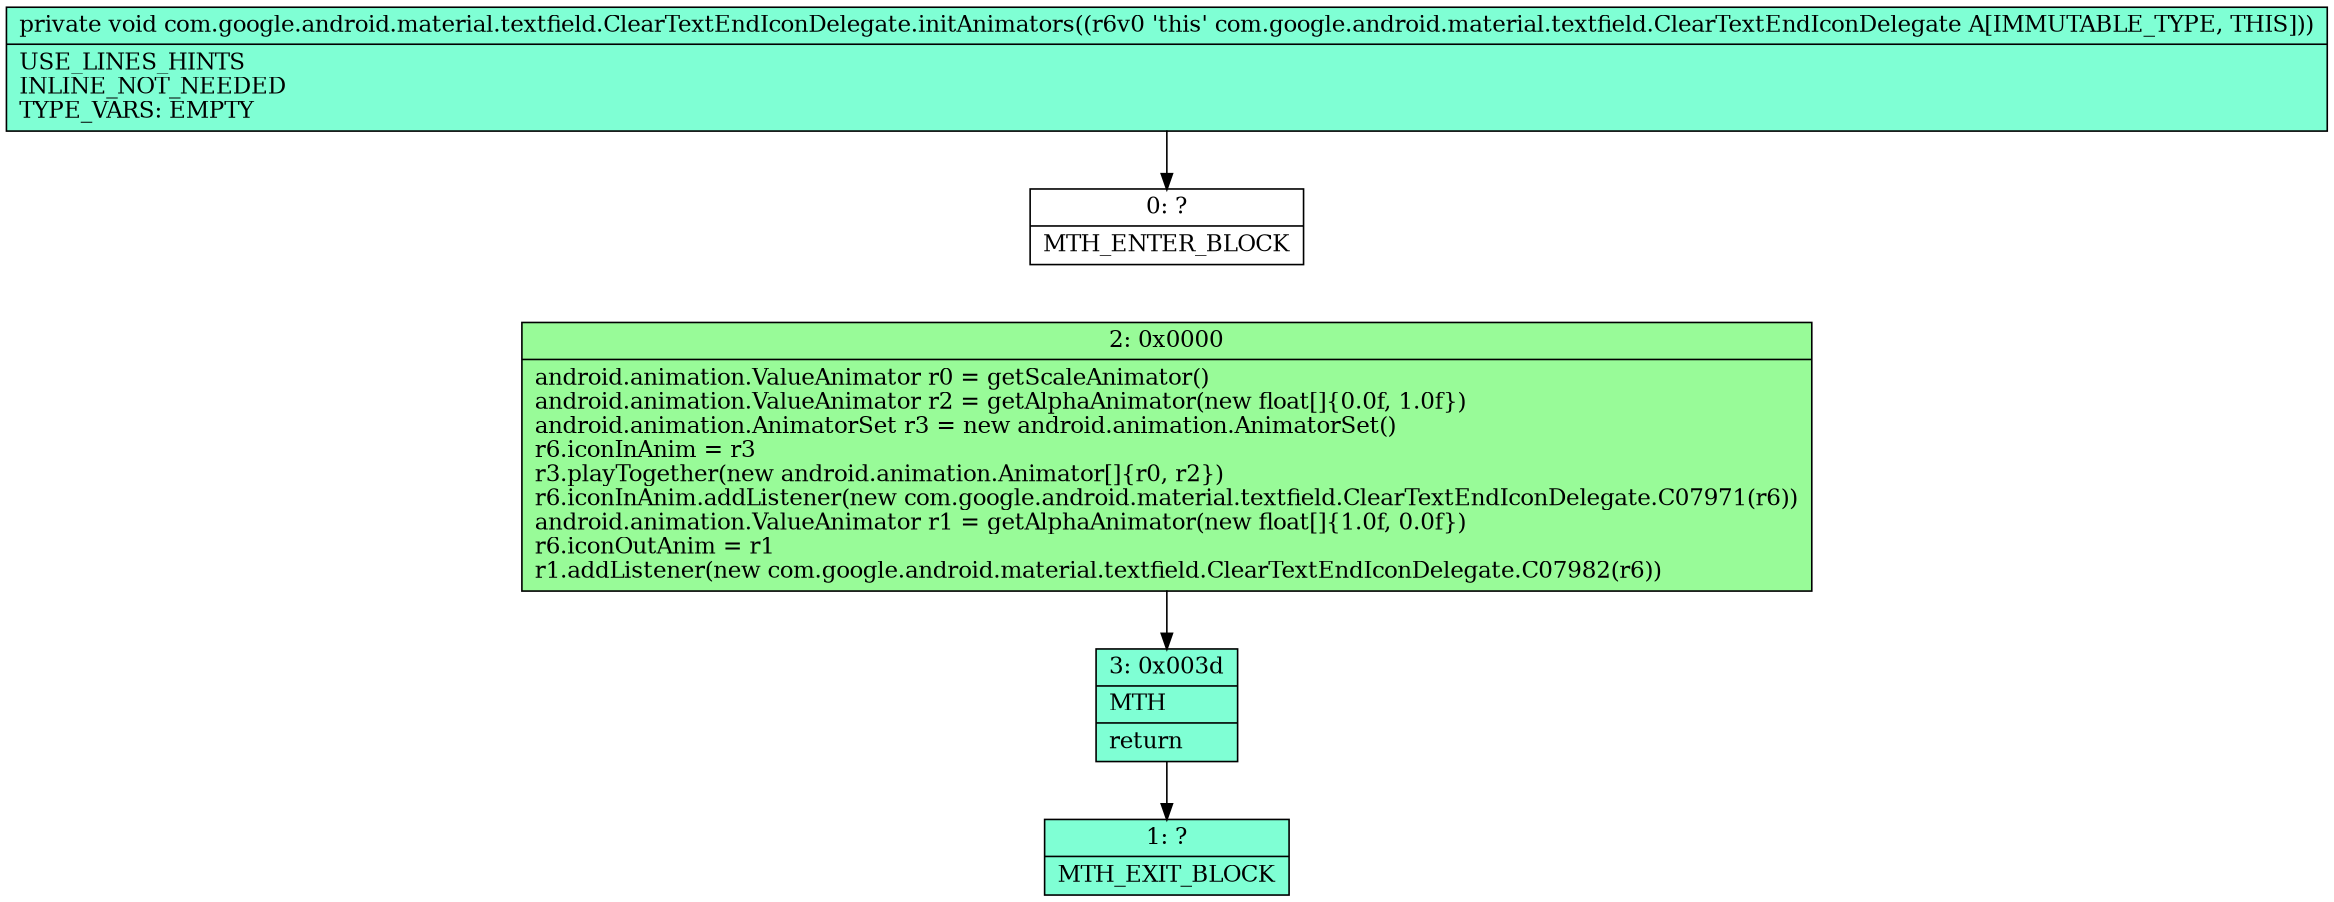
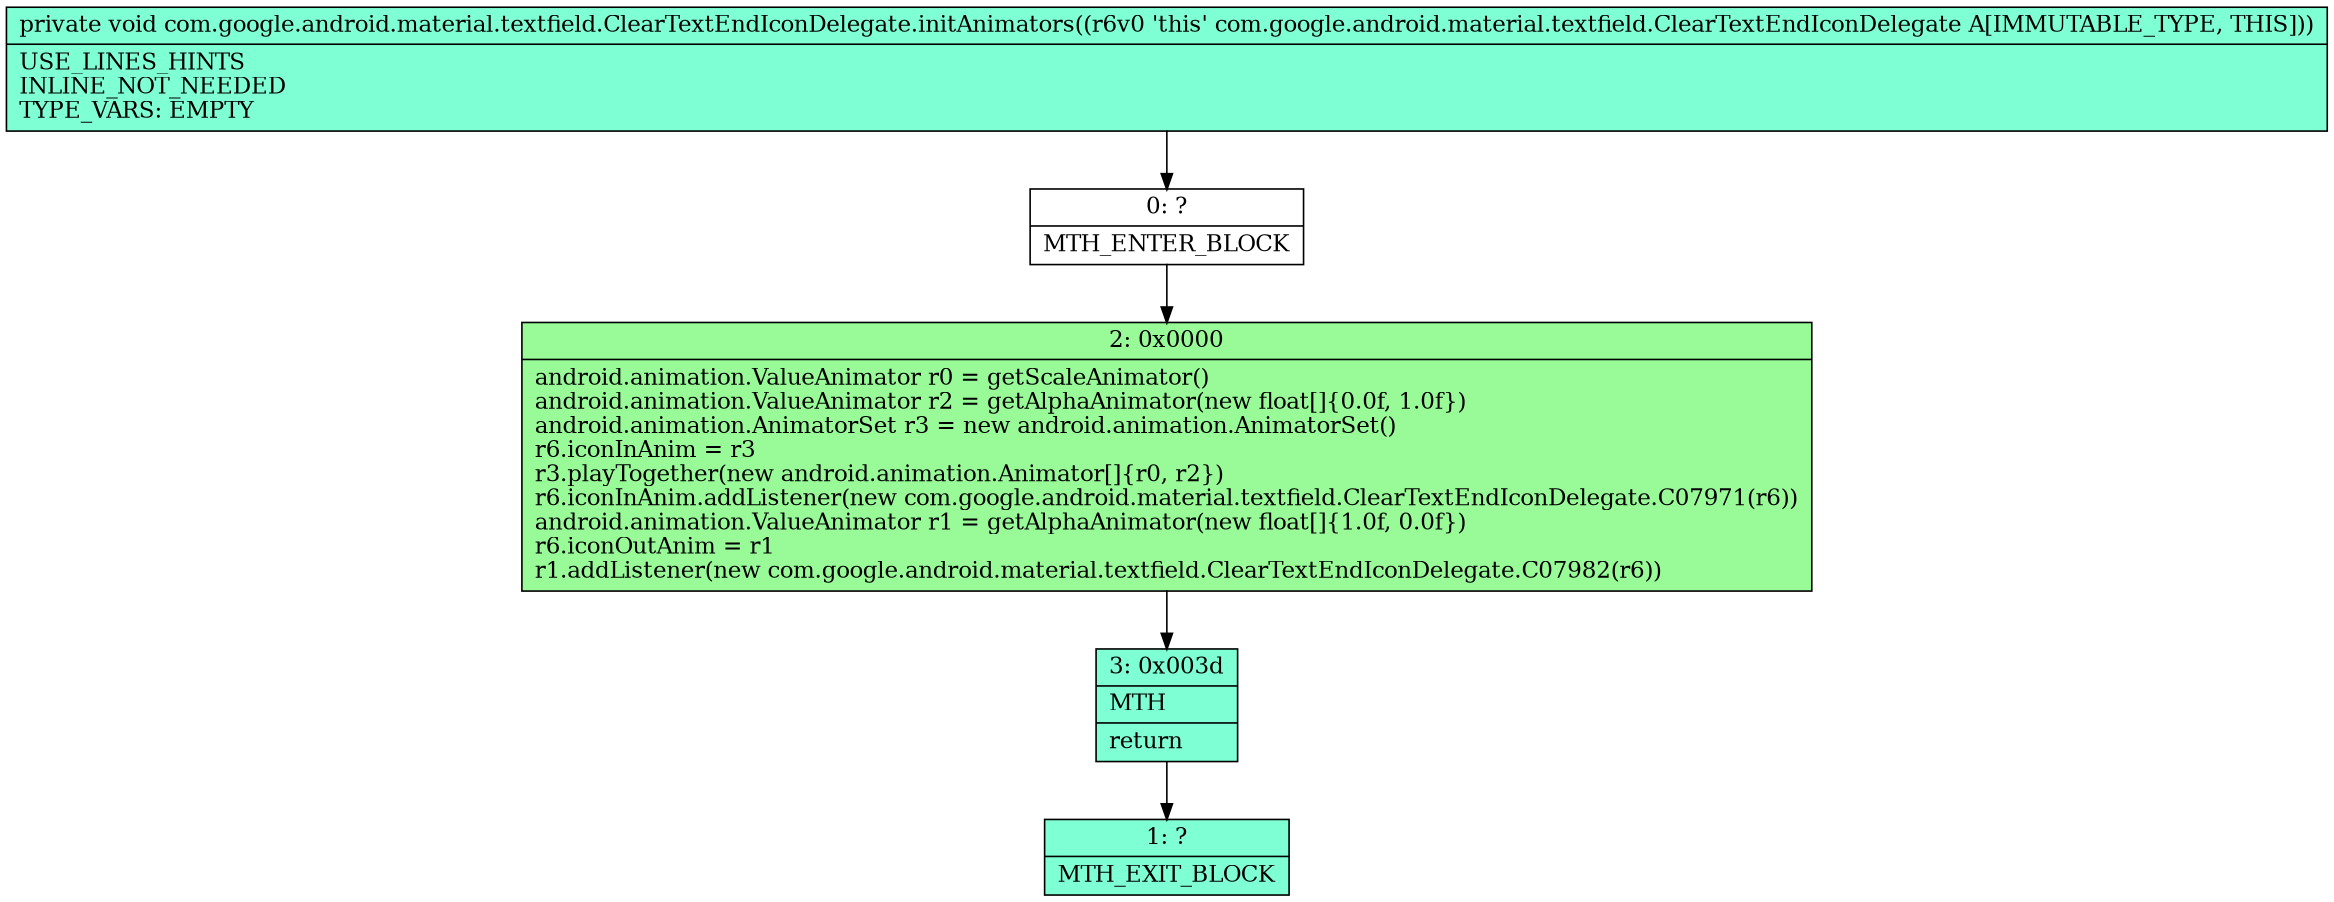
none -> (1167, 285)
